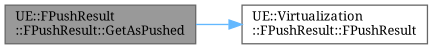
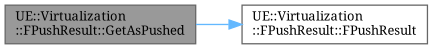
(100, 24) -> (100, 24)
